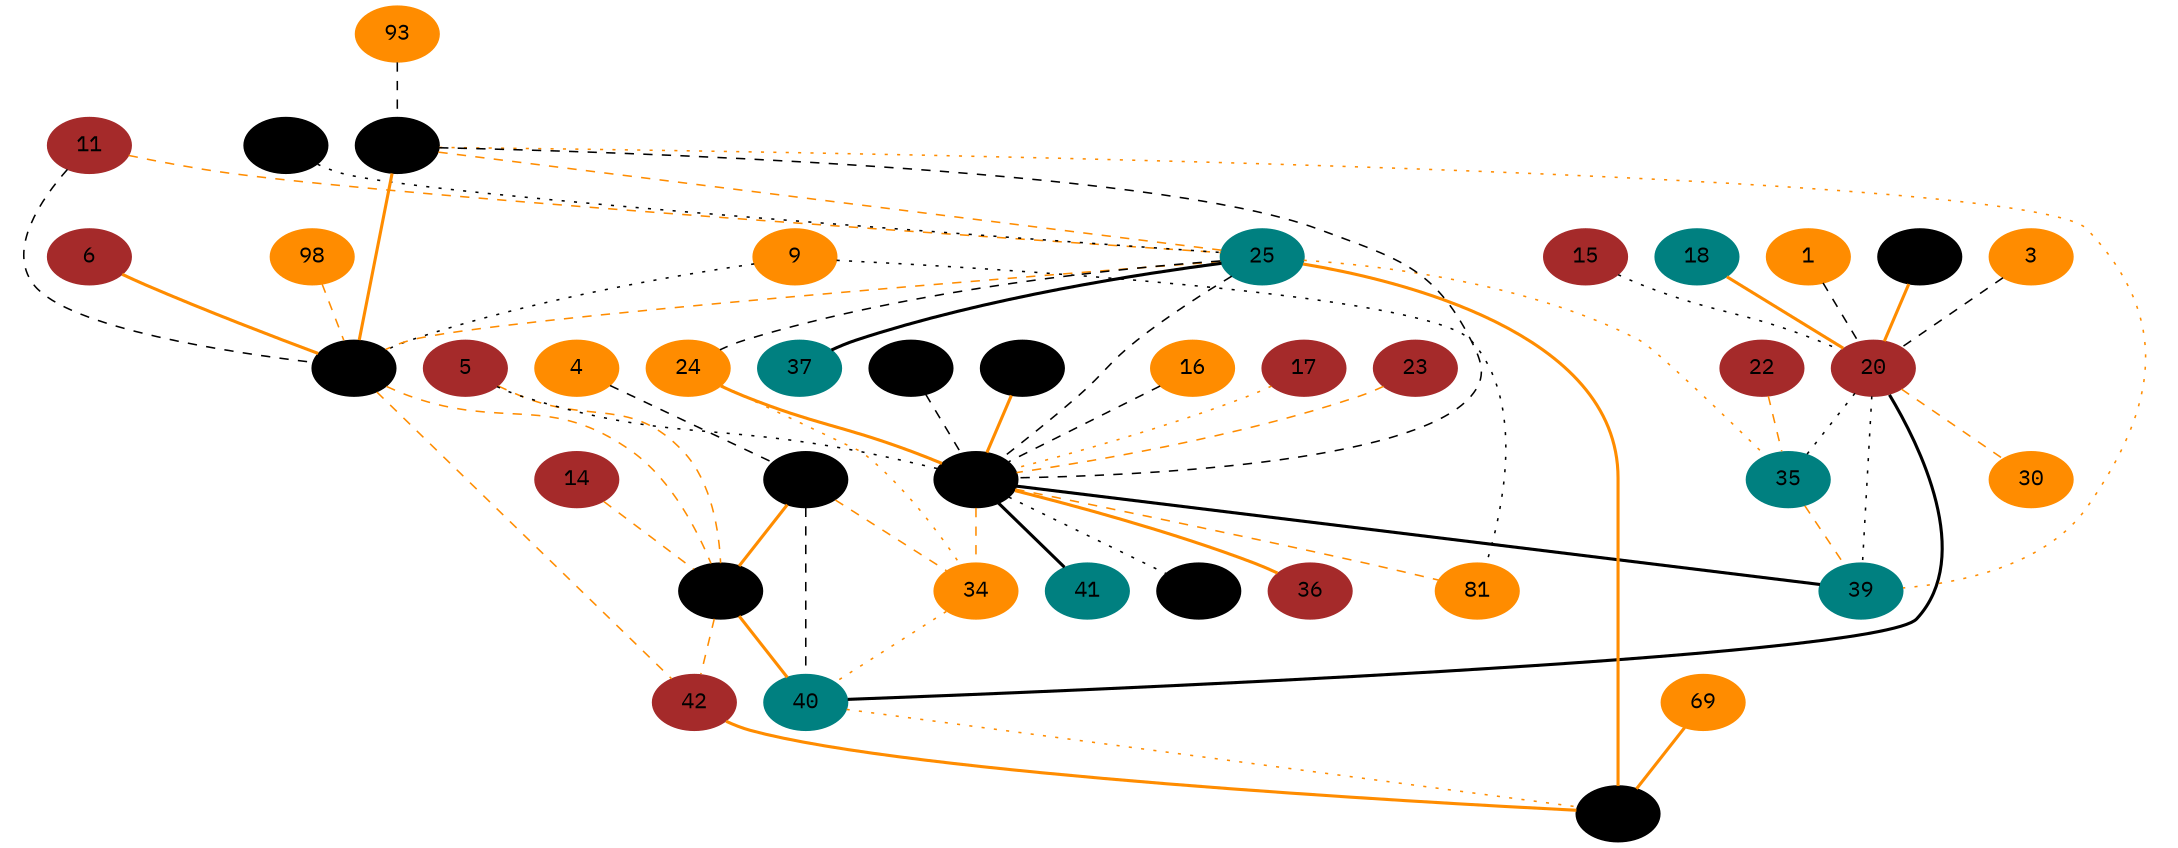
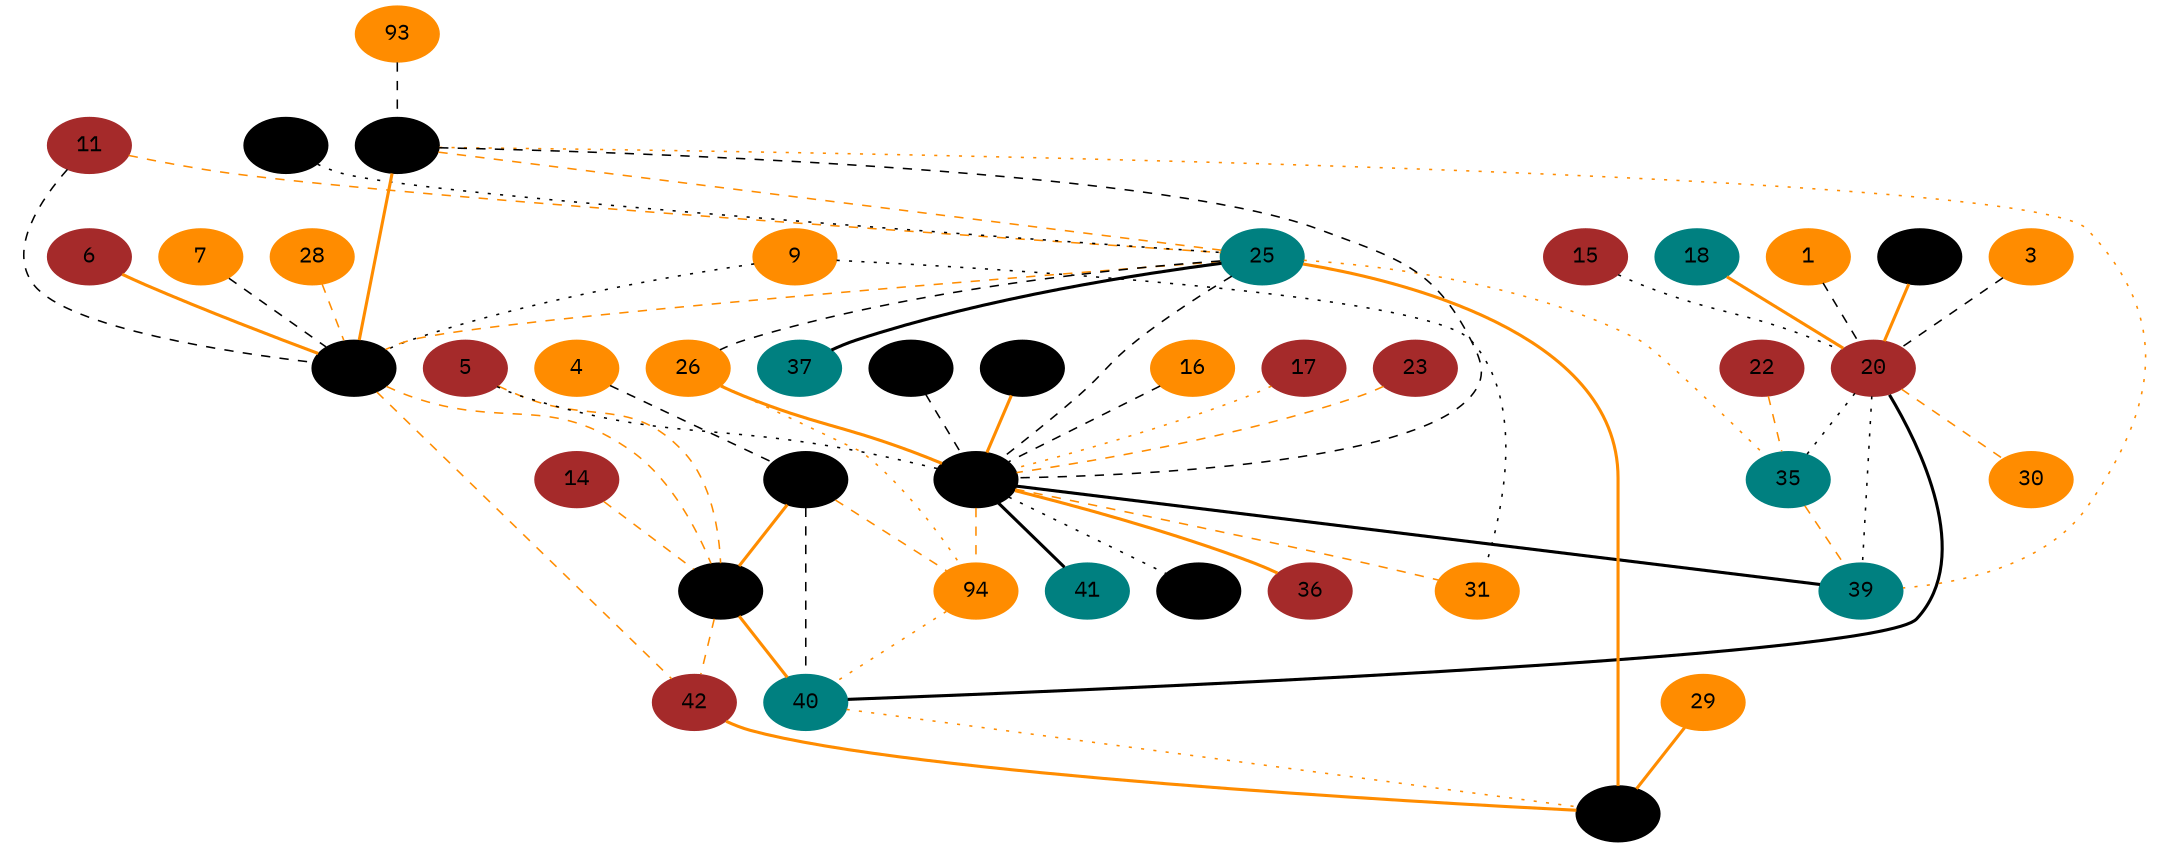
none -> (201, 257)
(312, 257) -> (312, 257)
(688, 368) -> (688, 368)
(976, 591) -> (976, 591)
(1477, 591) -> (1477, 591)
(1703, 702) -> (1703, 702)
